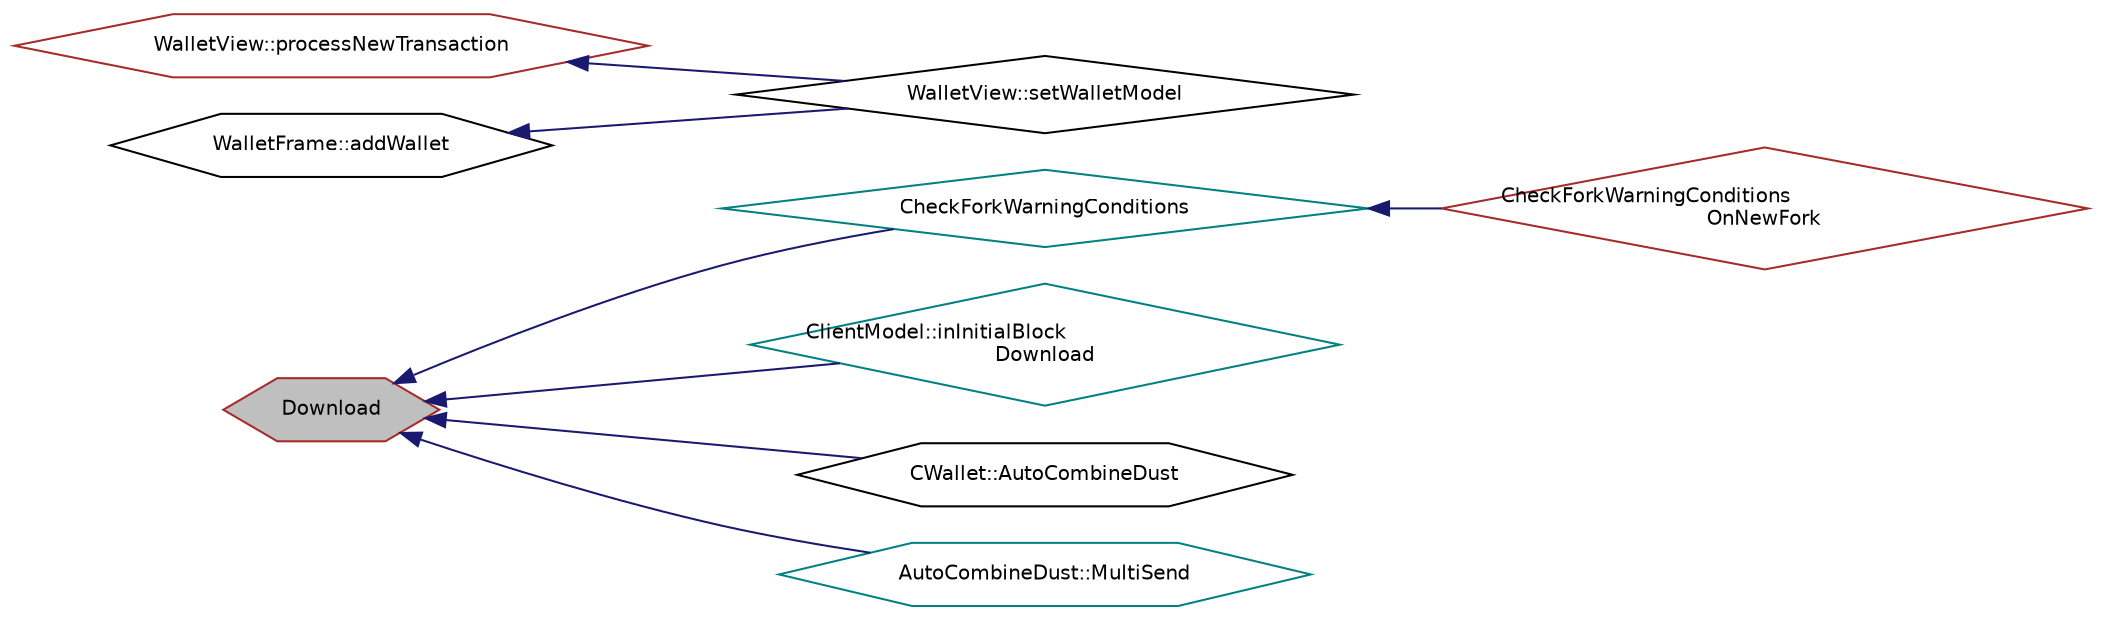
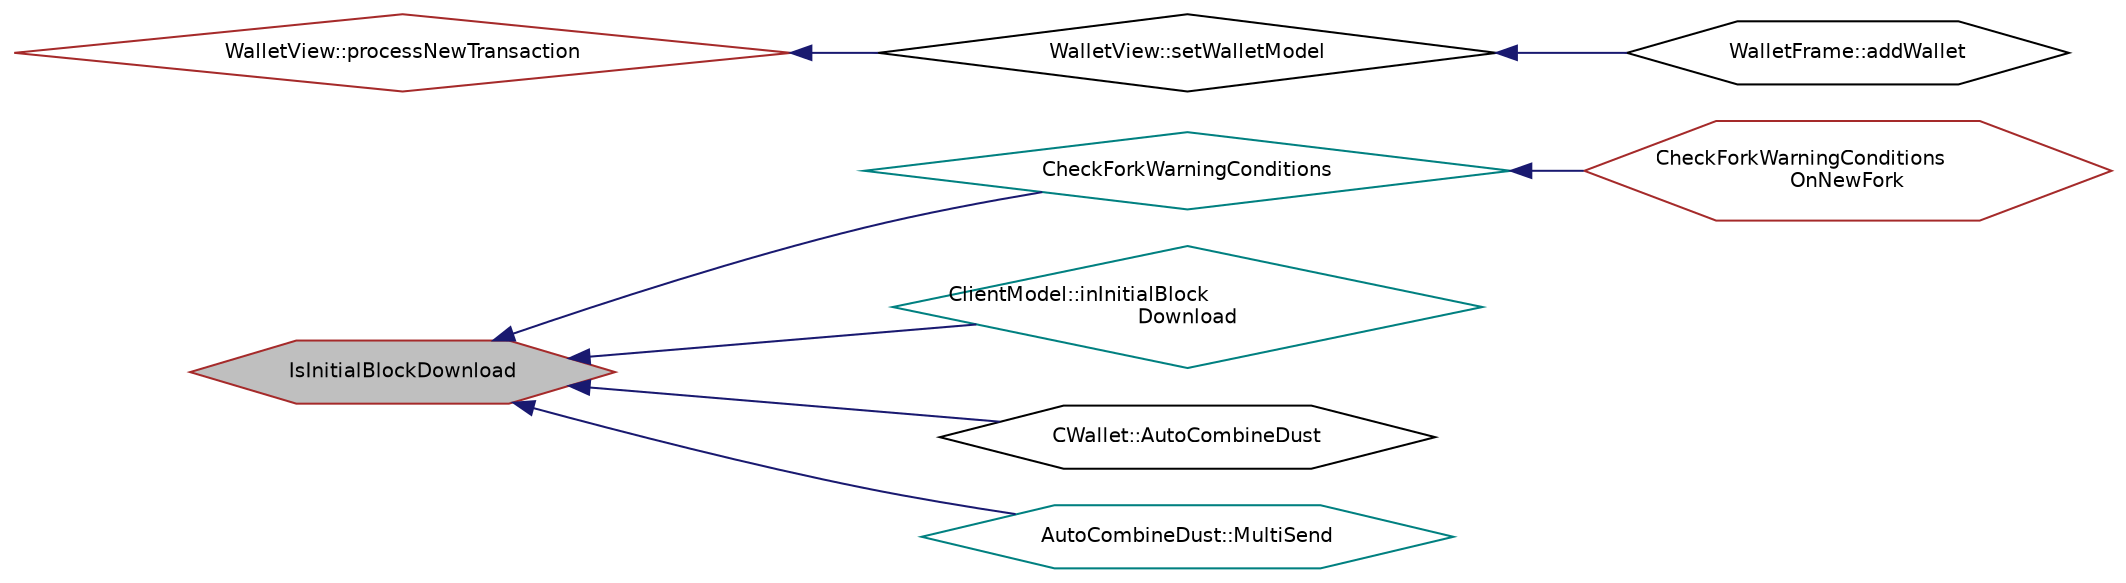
(331, 46) -> (403, 53)
(689, 120) -> (1572, 53)
(1765, 208) -> (1848, 171)
(331, 410) -> (403, 372)
